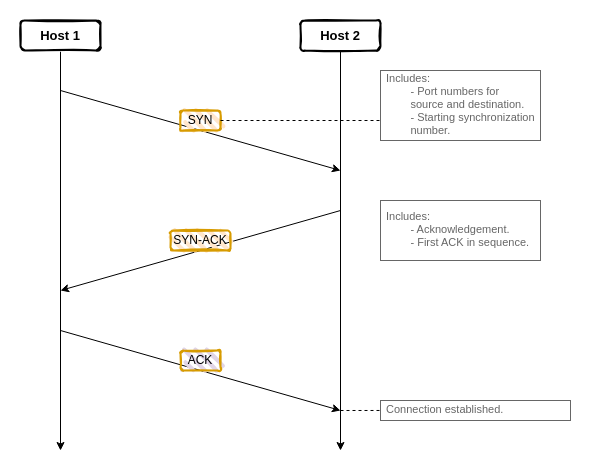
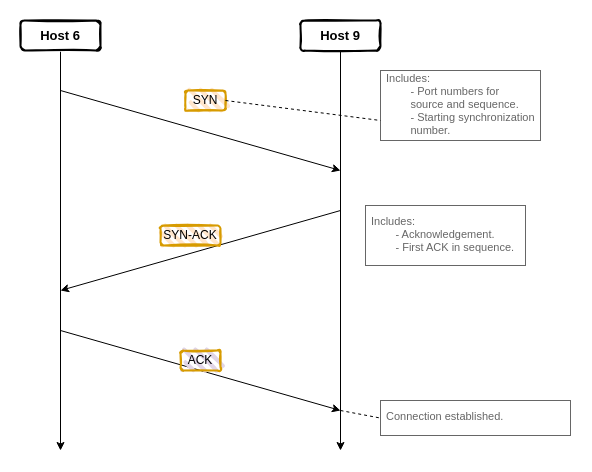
(61, 36) -> (61, 36)
(341, 36) -> (341, 36)
(464, 105) -> (464, 105)
(201, 121) -> (206, 101)
(461, 231) -> (446, 236)
(201, 241) -> (191, 236)
(476, 411) -> (476, 418)
